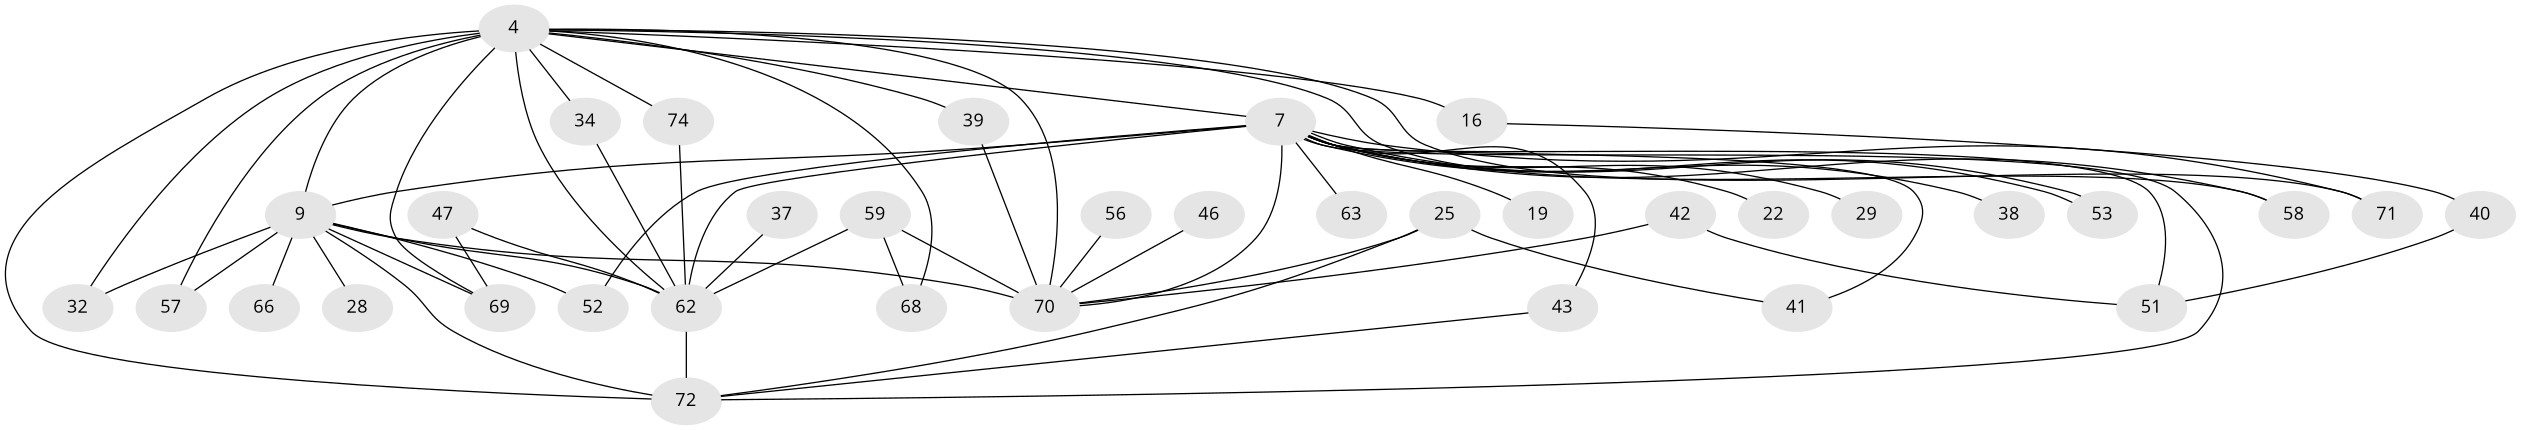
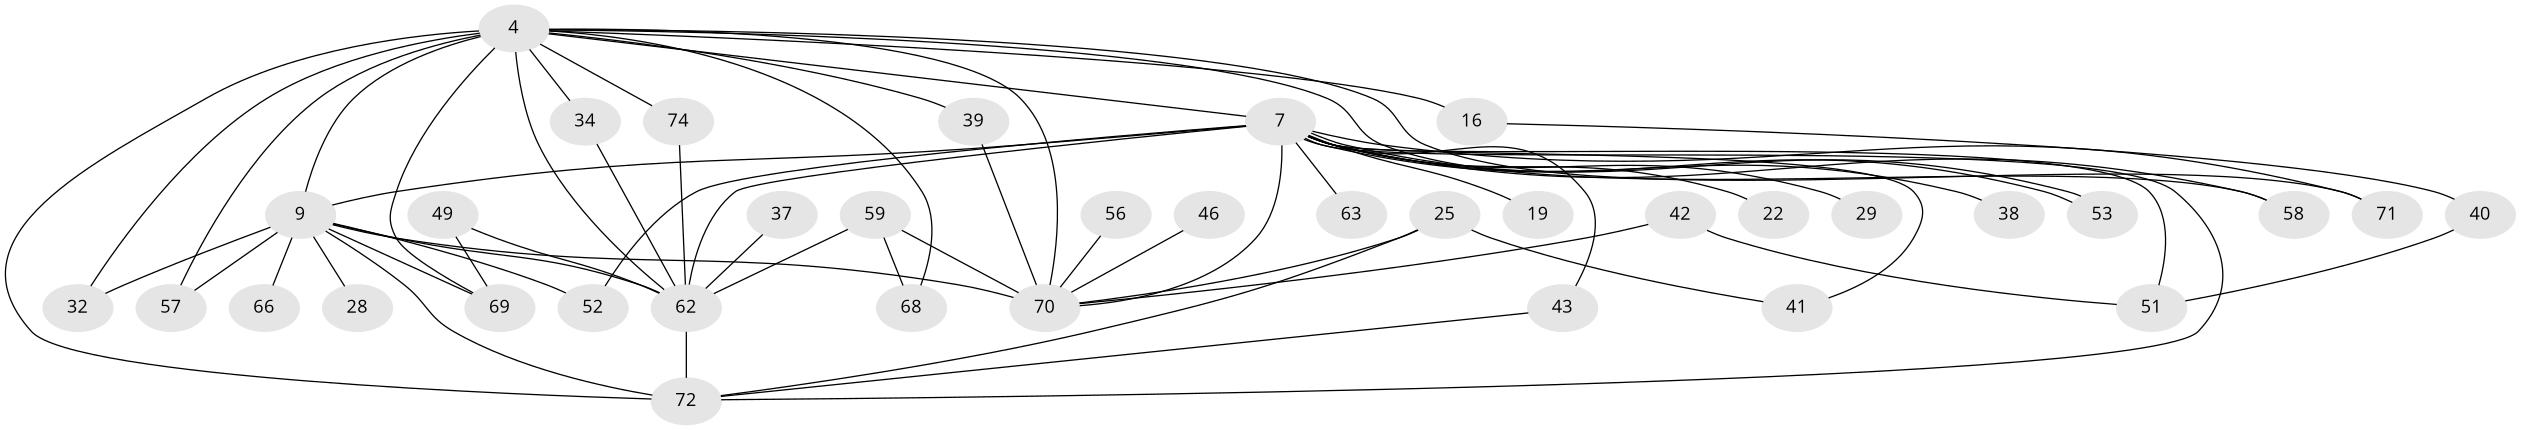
(443, 215) -> (443, 215)
